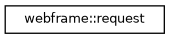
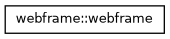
(85, 20) -> (85, 20)
